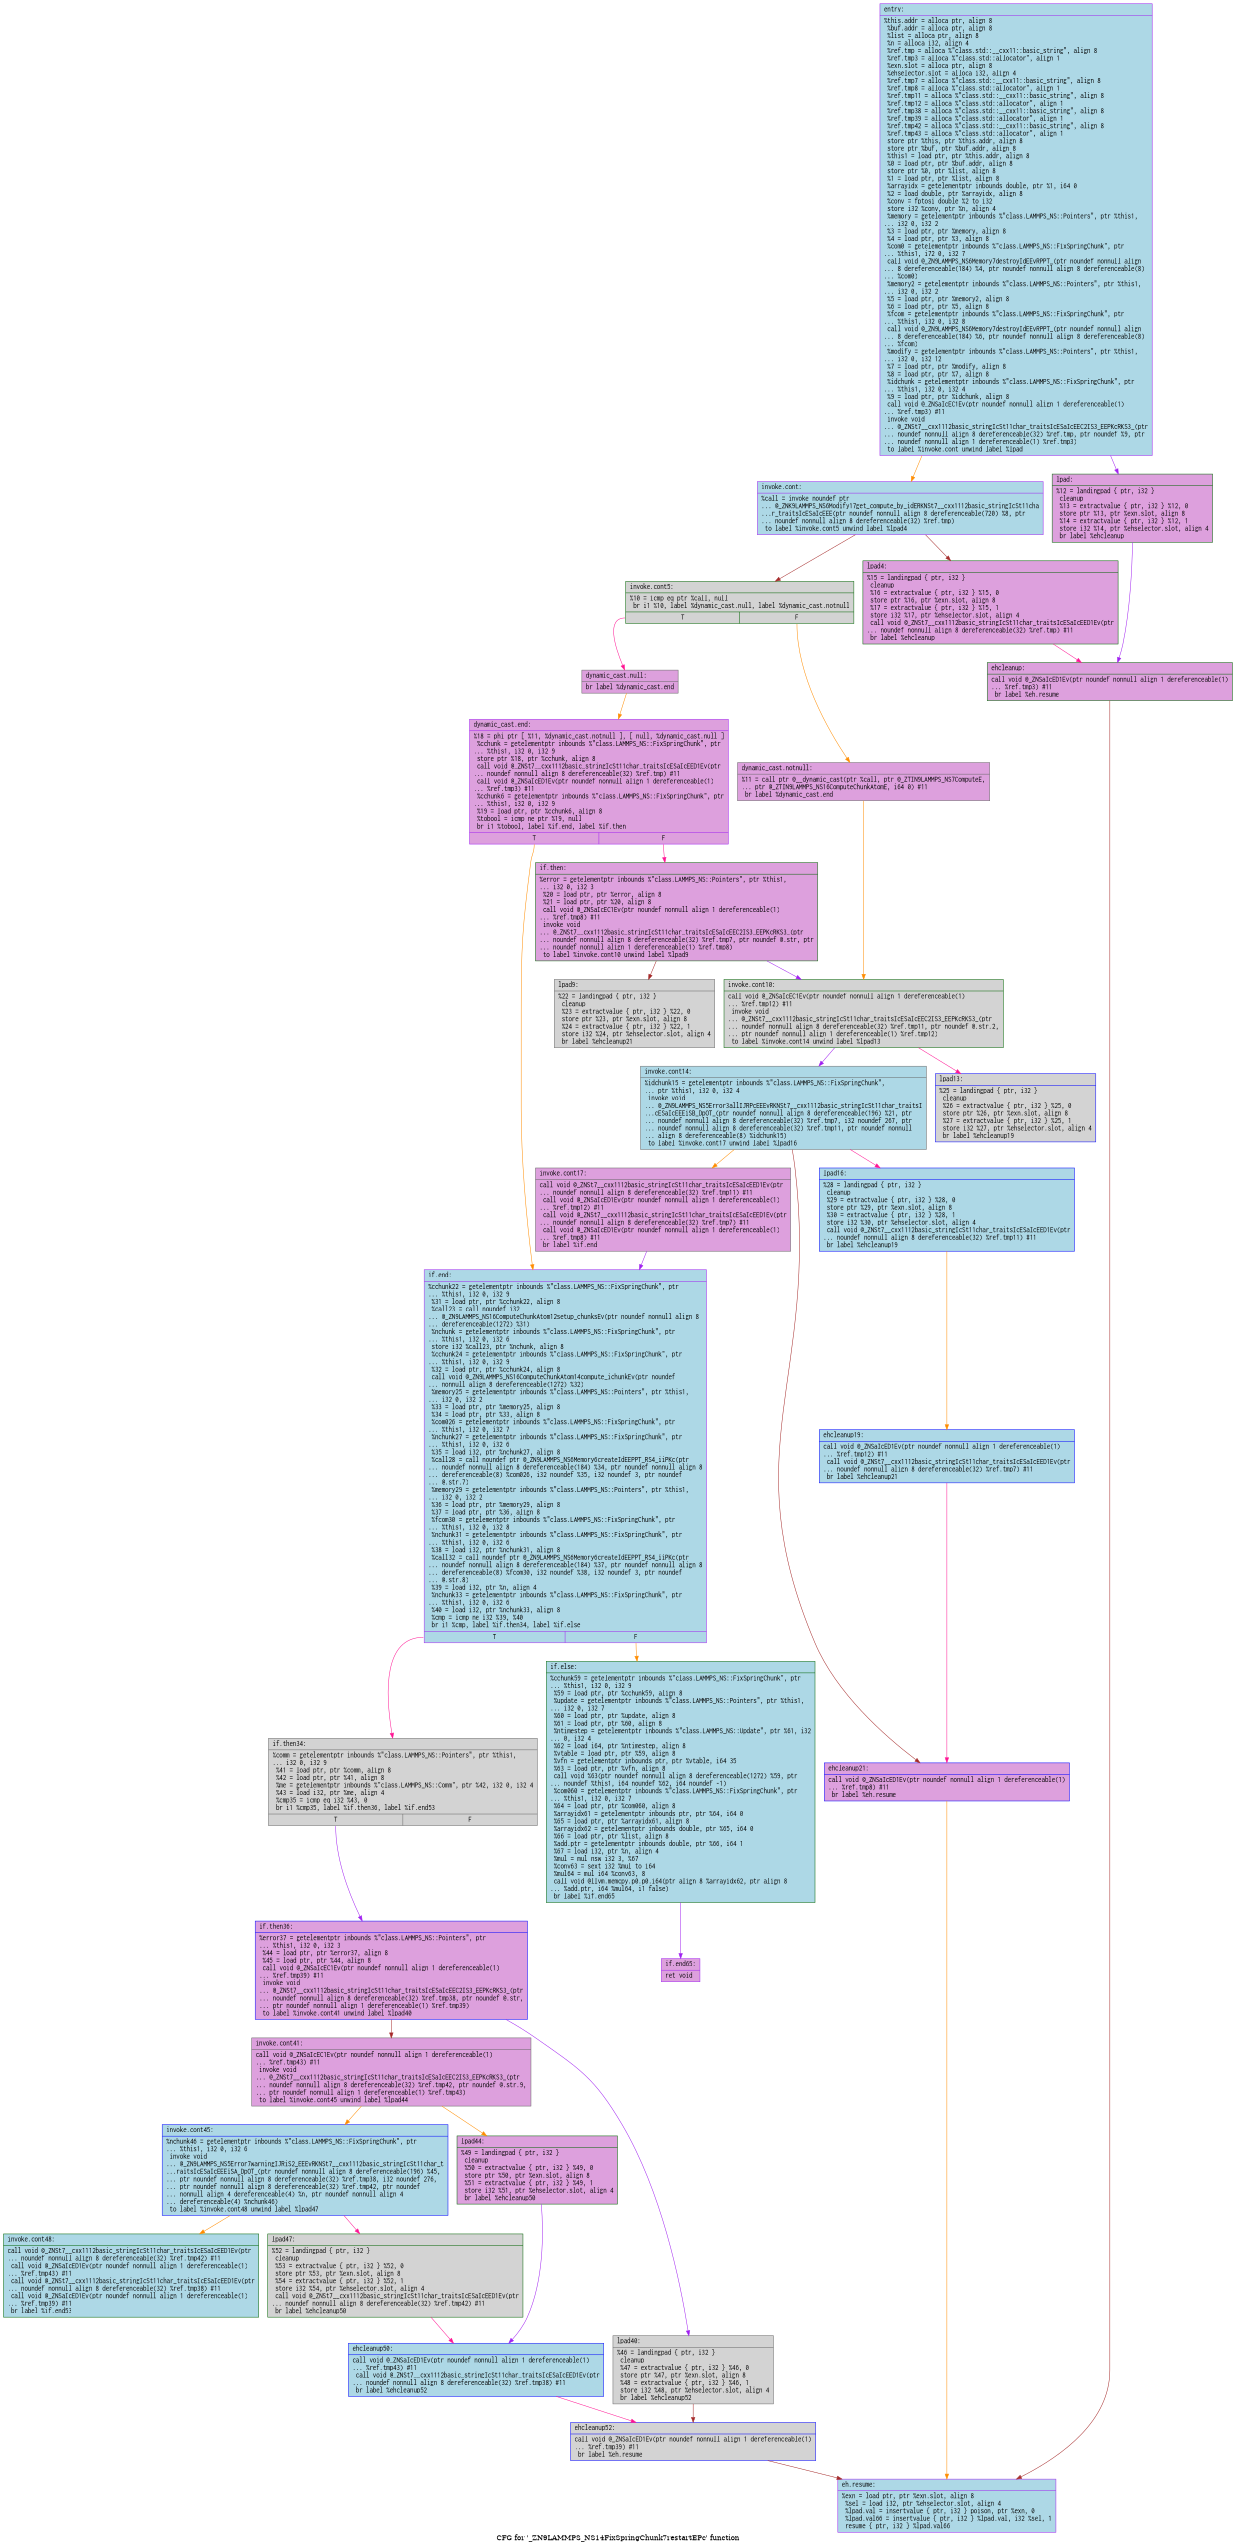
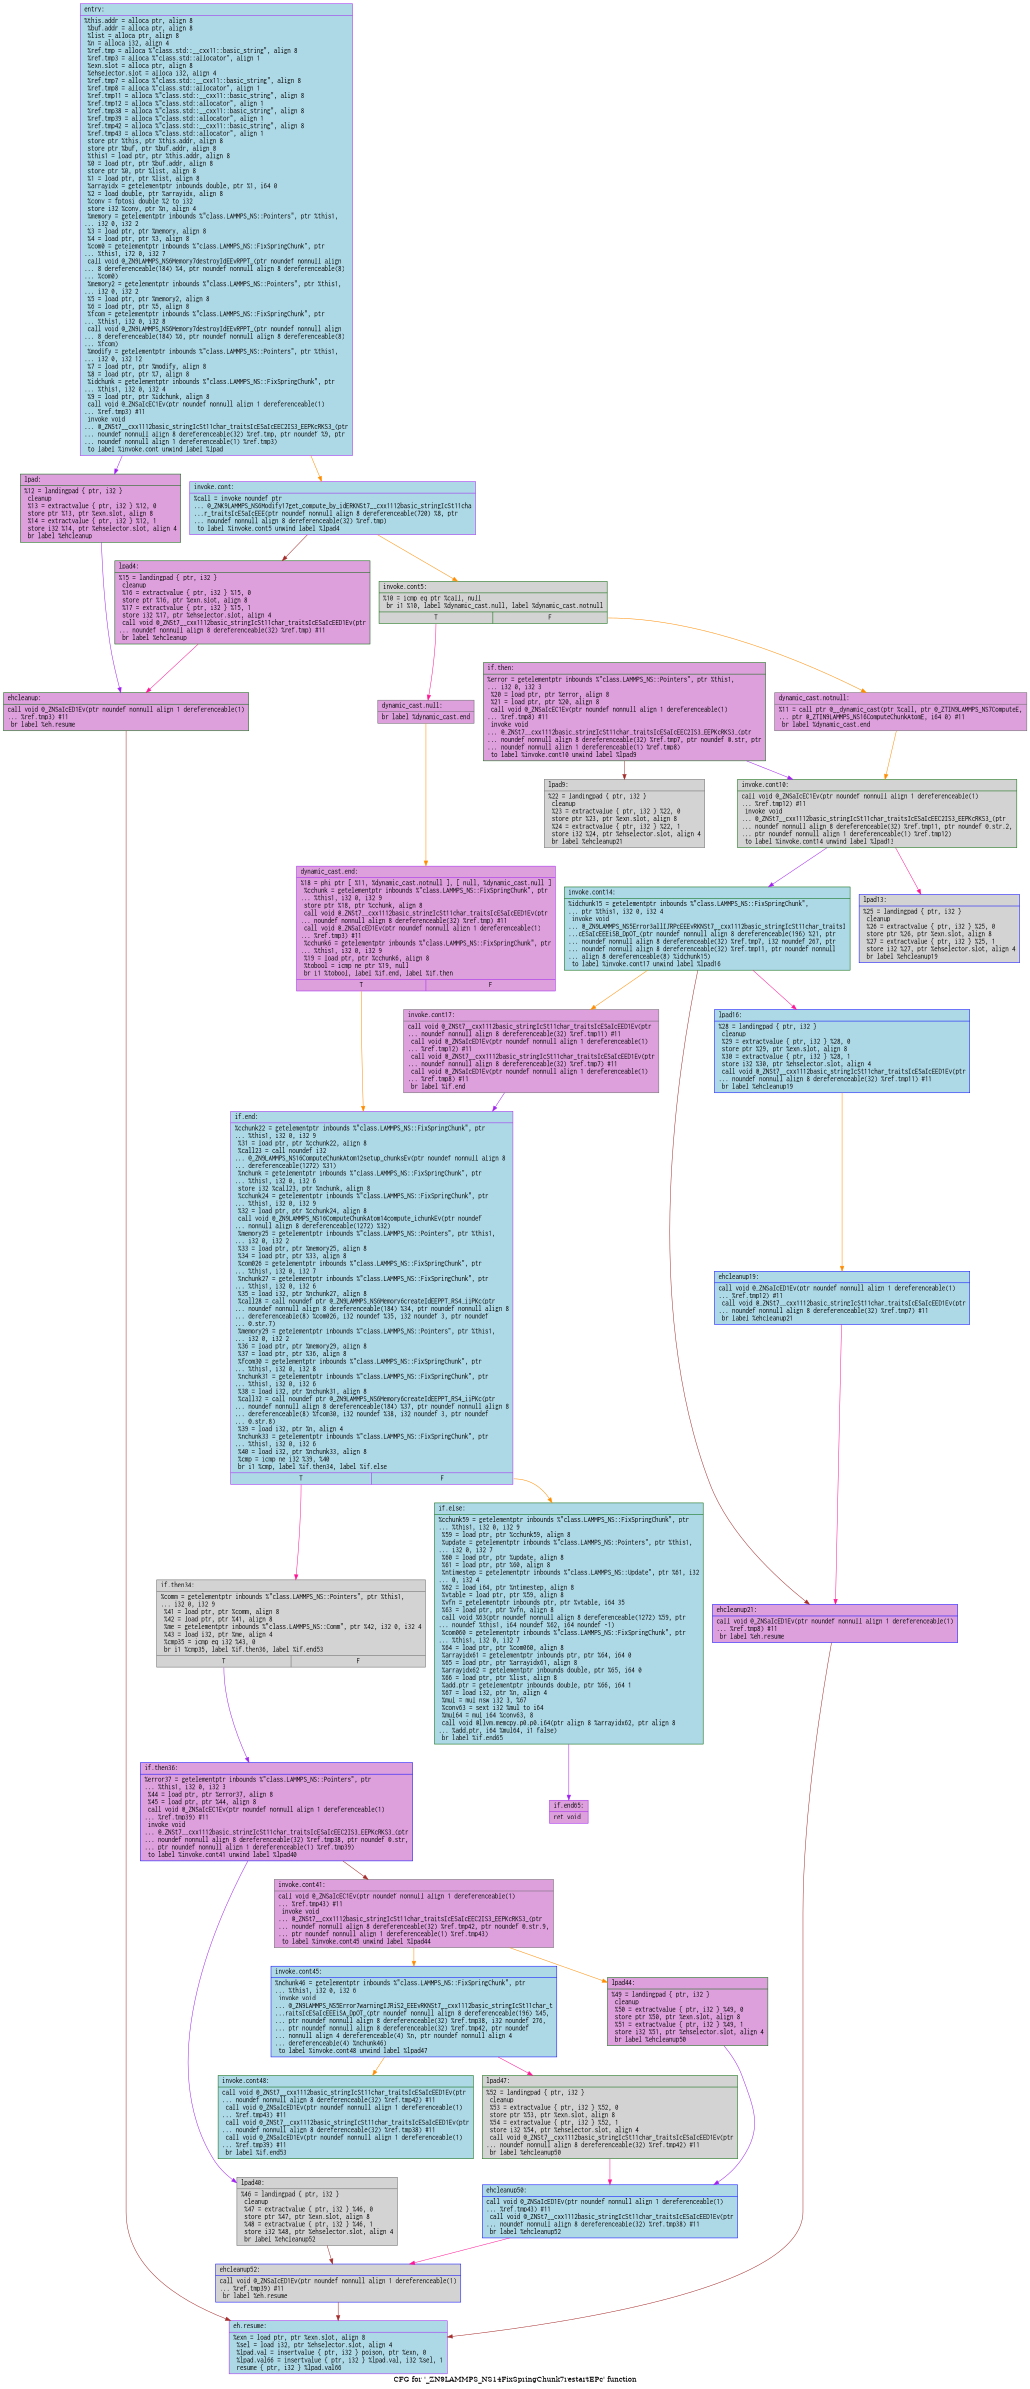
(817, 557) -> (415, 557)
(664, 851) -> none
(783, 1108) -> (707, 929)
(947, 2138) -> (803, 2120)
